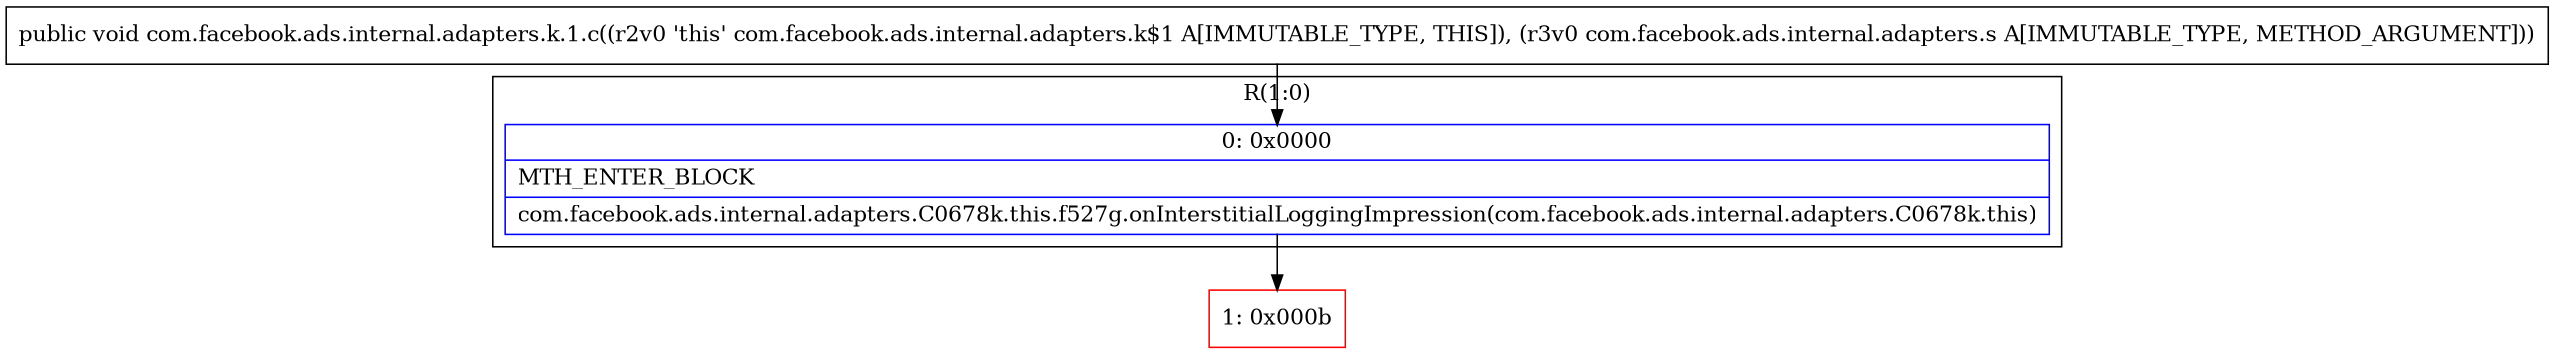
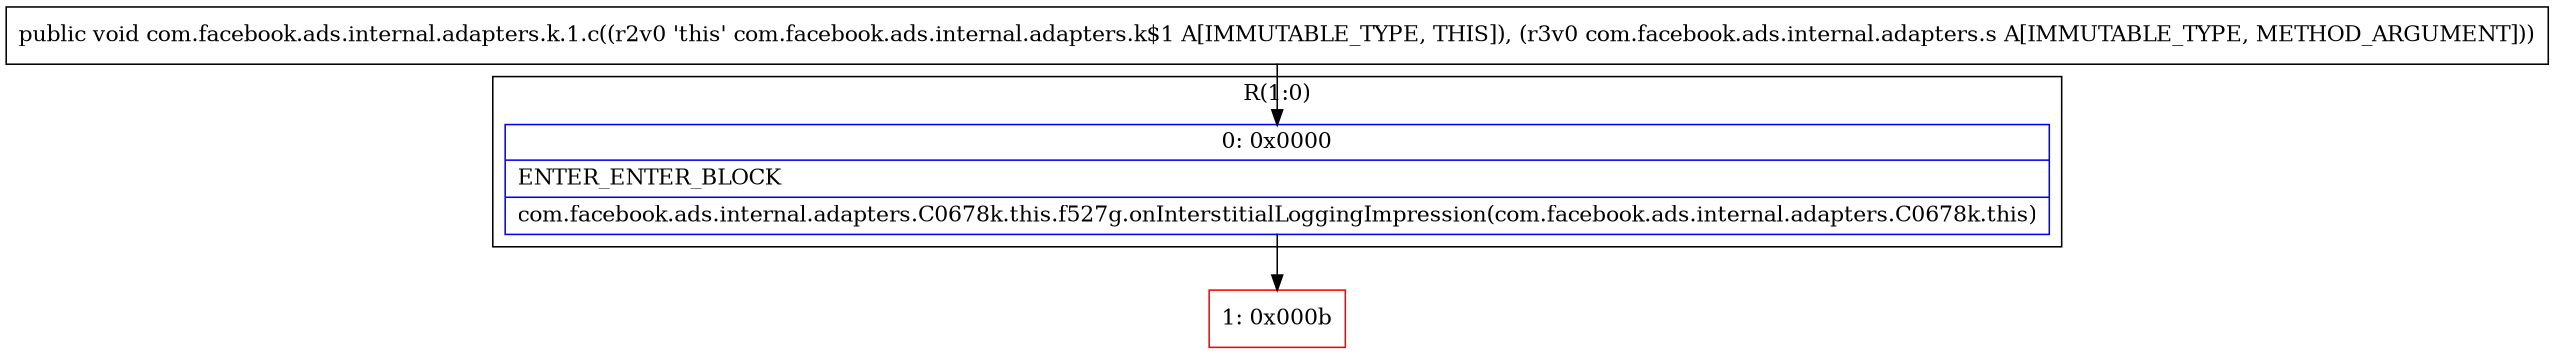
(637, 178) -> (650, 178)
